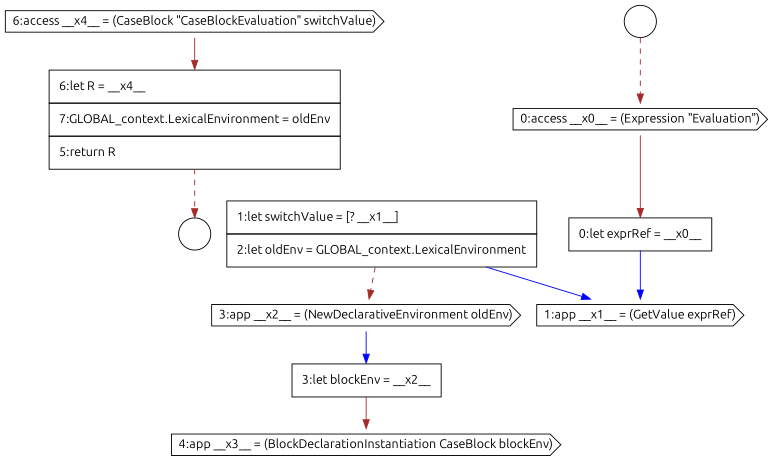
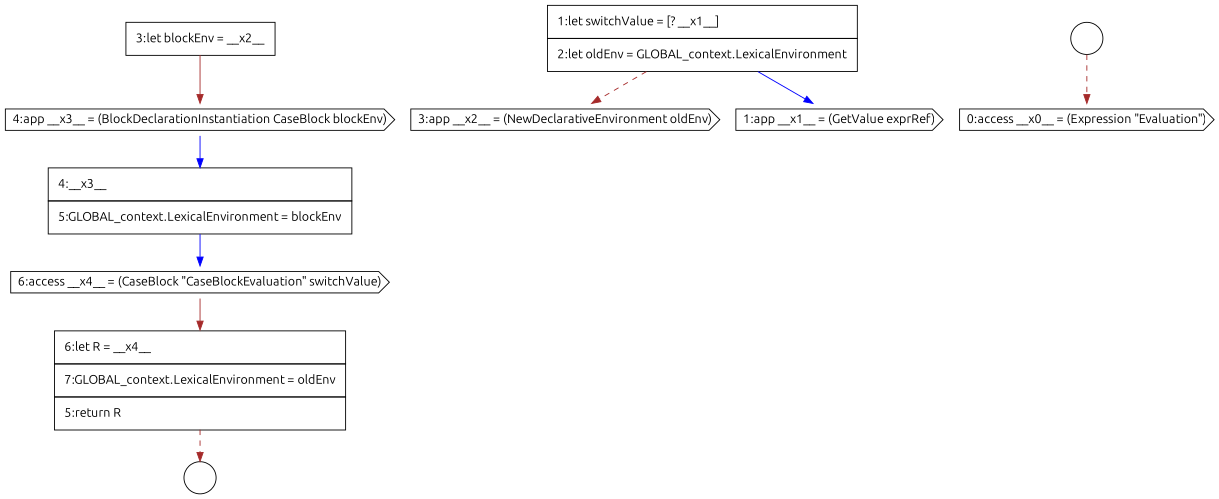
none -> (200, 201)
(640, 234) -> none
(366, 343) -> none
